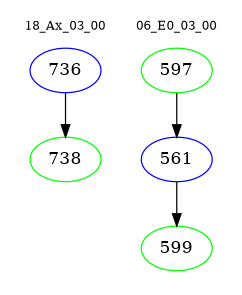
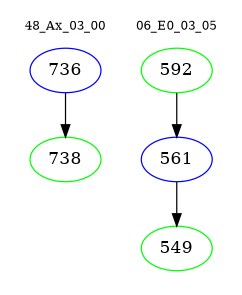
(66, 27) -> (66, 27)
(177, 27) -> (177, 27)
(177, 70) -> (177, 70)
(177, 248) -> (177, 248)
